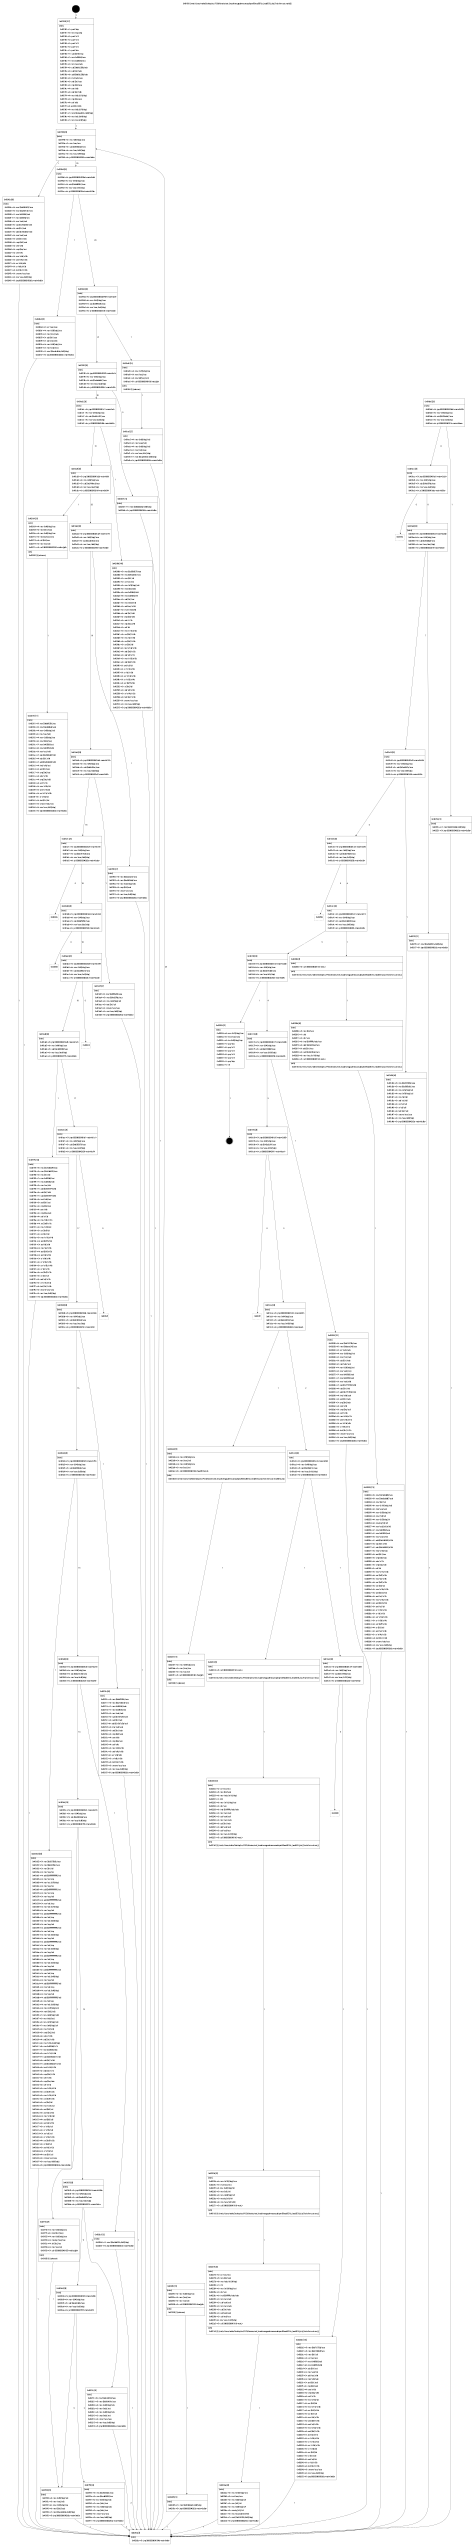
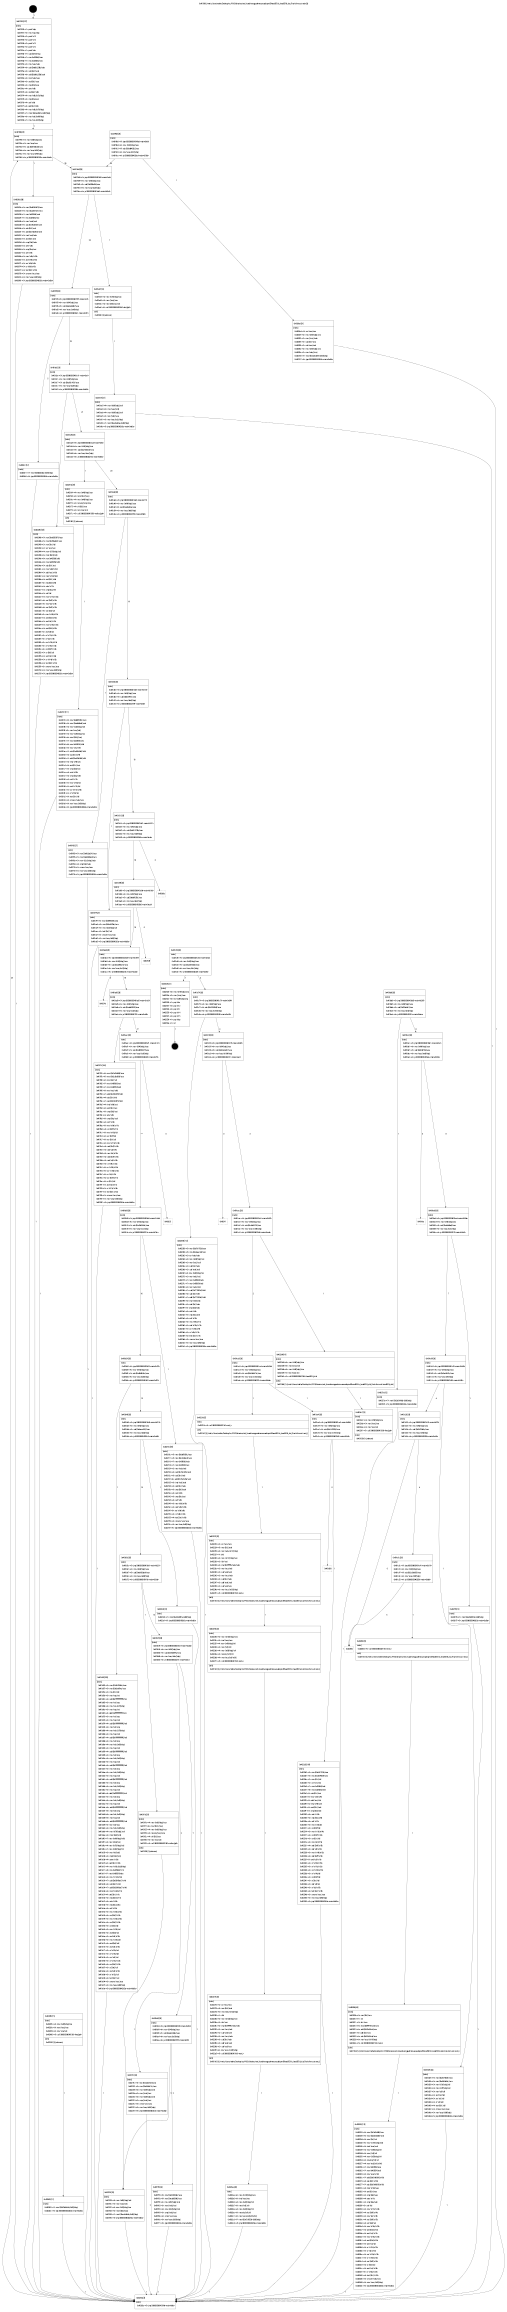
(76, 163) -> (62, 162)
(307, 942) -> (375, 1616)
none -> (39, 1588)
